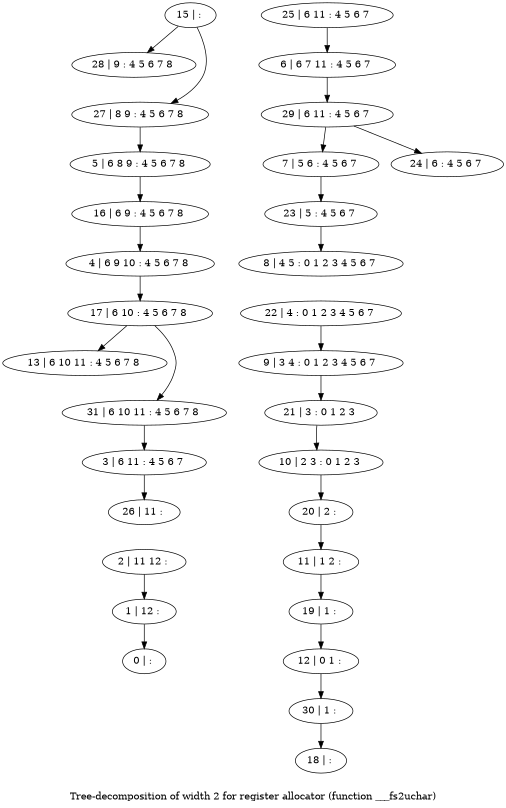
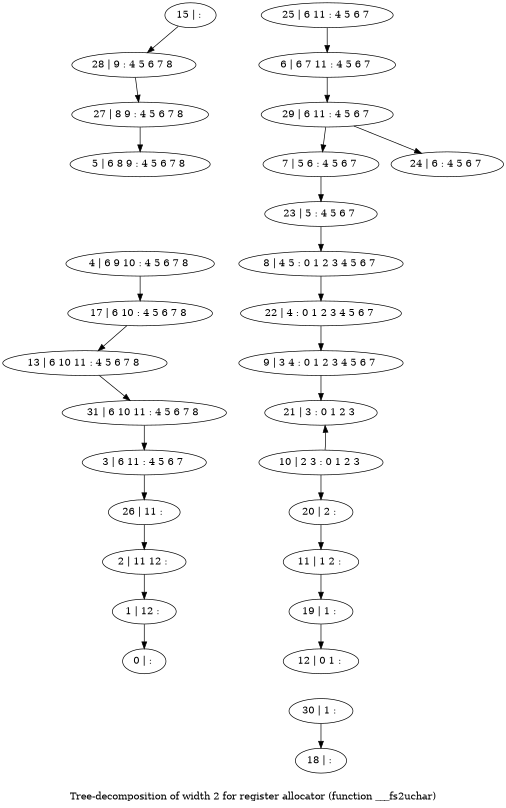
(205, 69) -> (137, 86)
(140, 214) -> none
none -> (321, 285)
(176, 359) -> (112, 386)
(316, 434) -> (326, 441)
none -> (144, 534)
(321, 683) -> none
